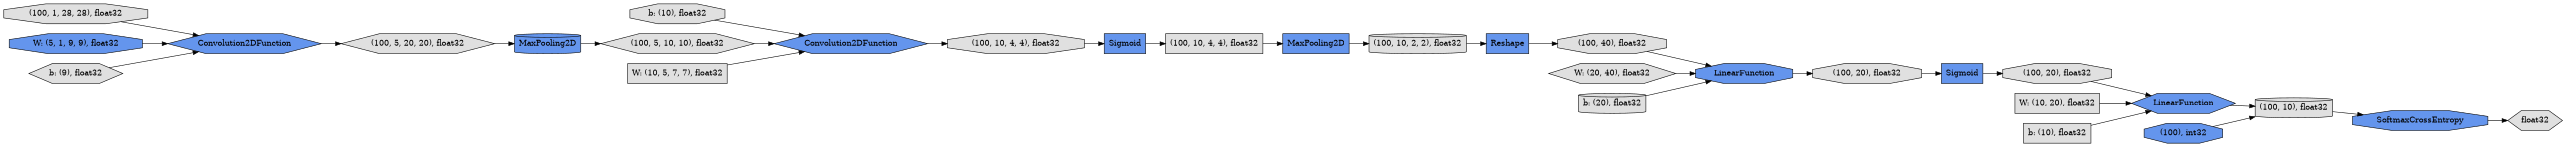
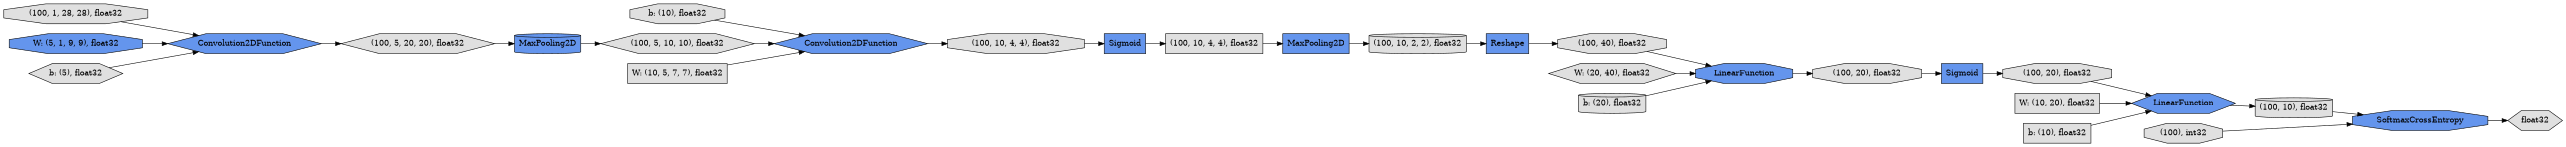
(76, 74) -> (76, 74)
(2231, 122) -> (2285, 128)
(2183, 133) -> (2183, 133)
